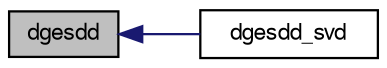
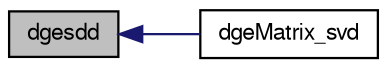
(289, 34) -> (289, 34)
